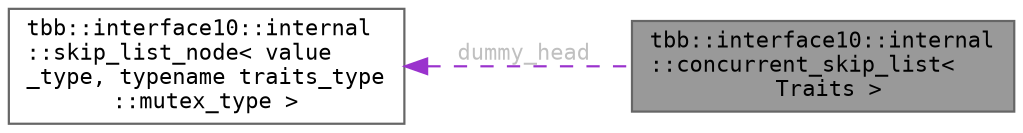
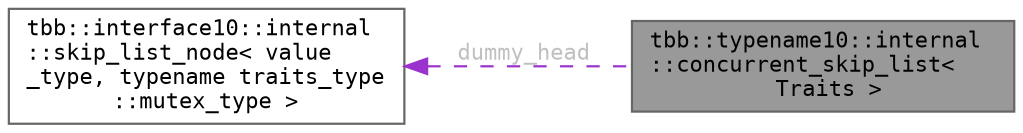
(823, 66) -> (823, 66)
